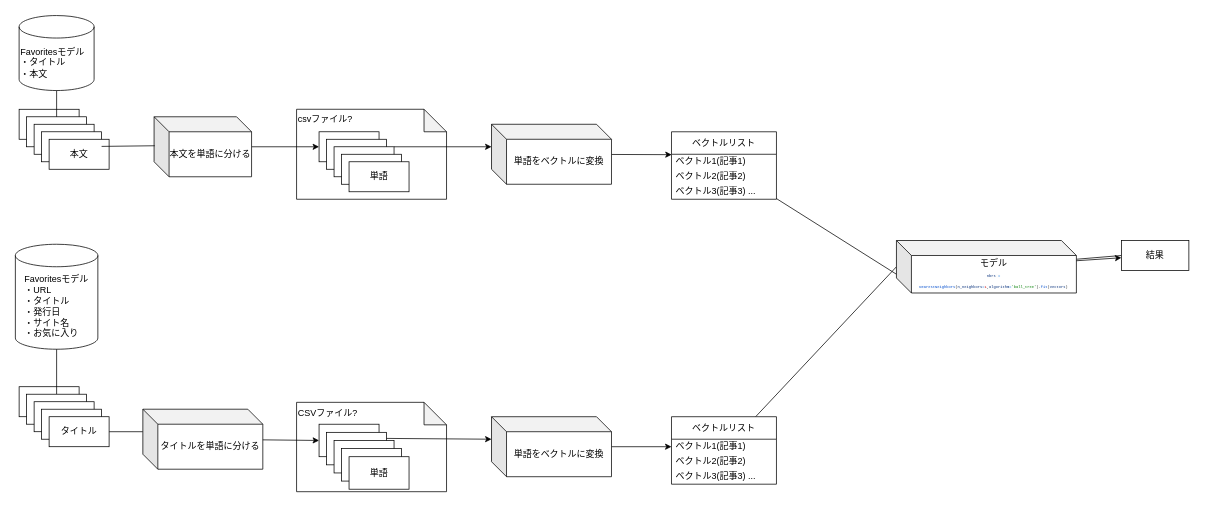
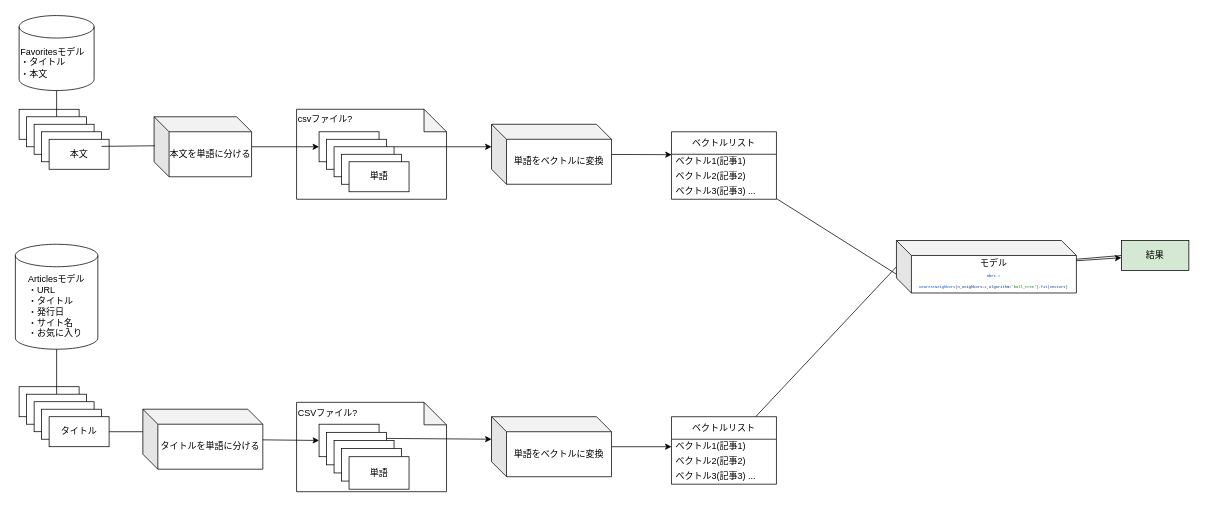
(1155, 255) -> (1155, 255)
(57, 306) -> (57, 306)
